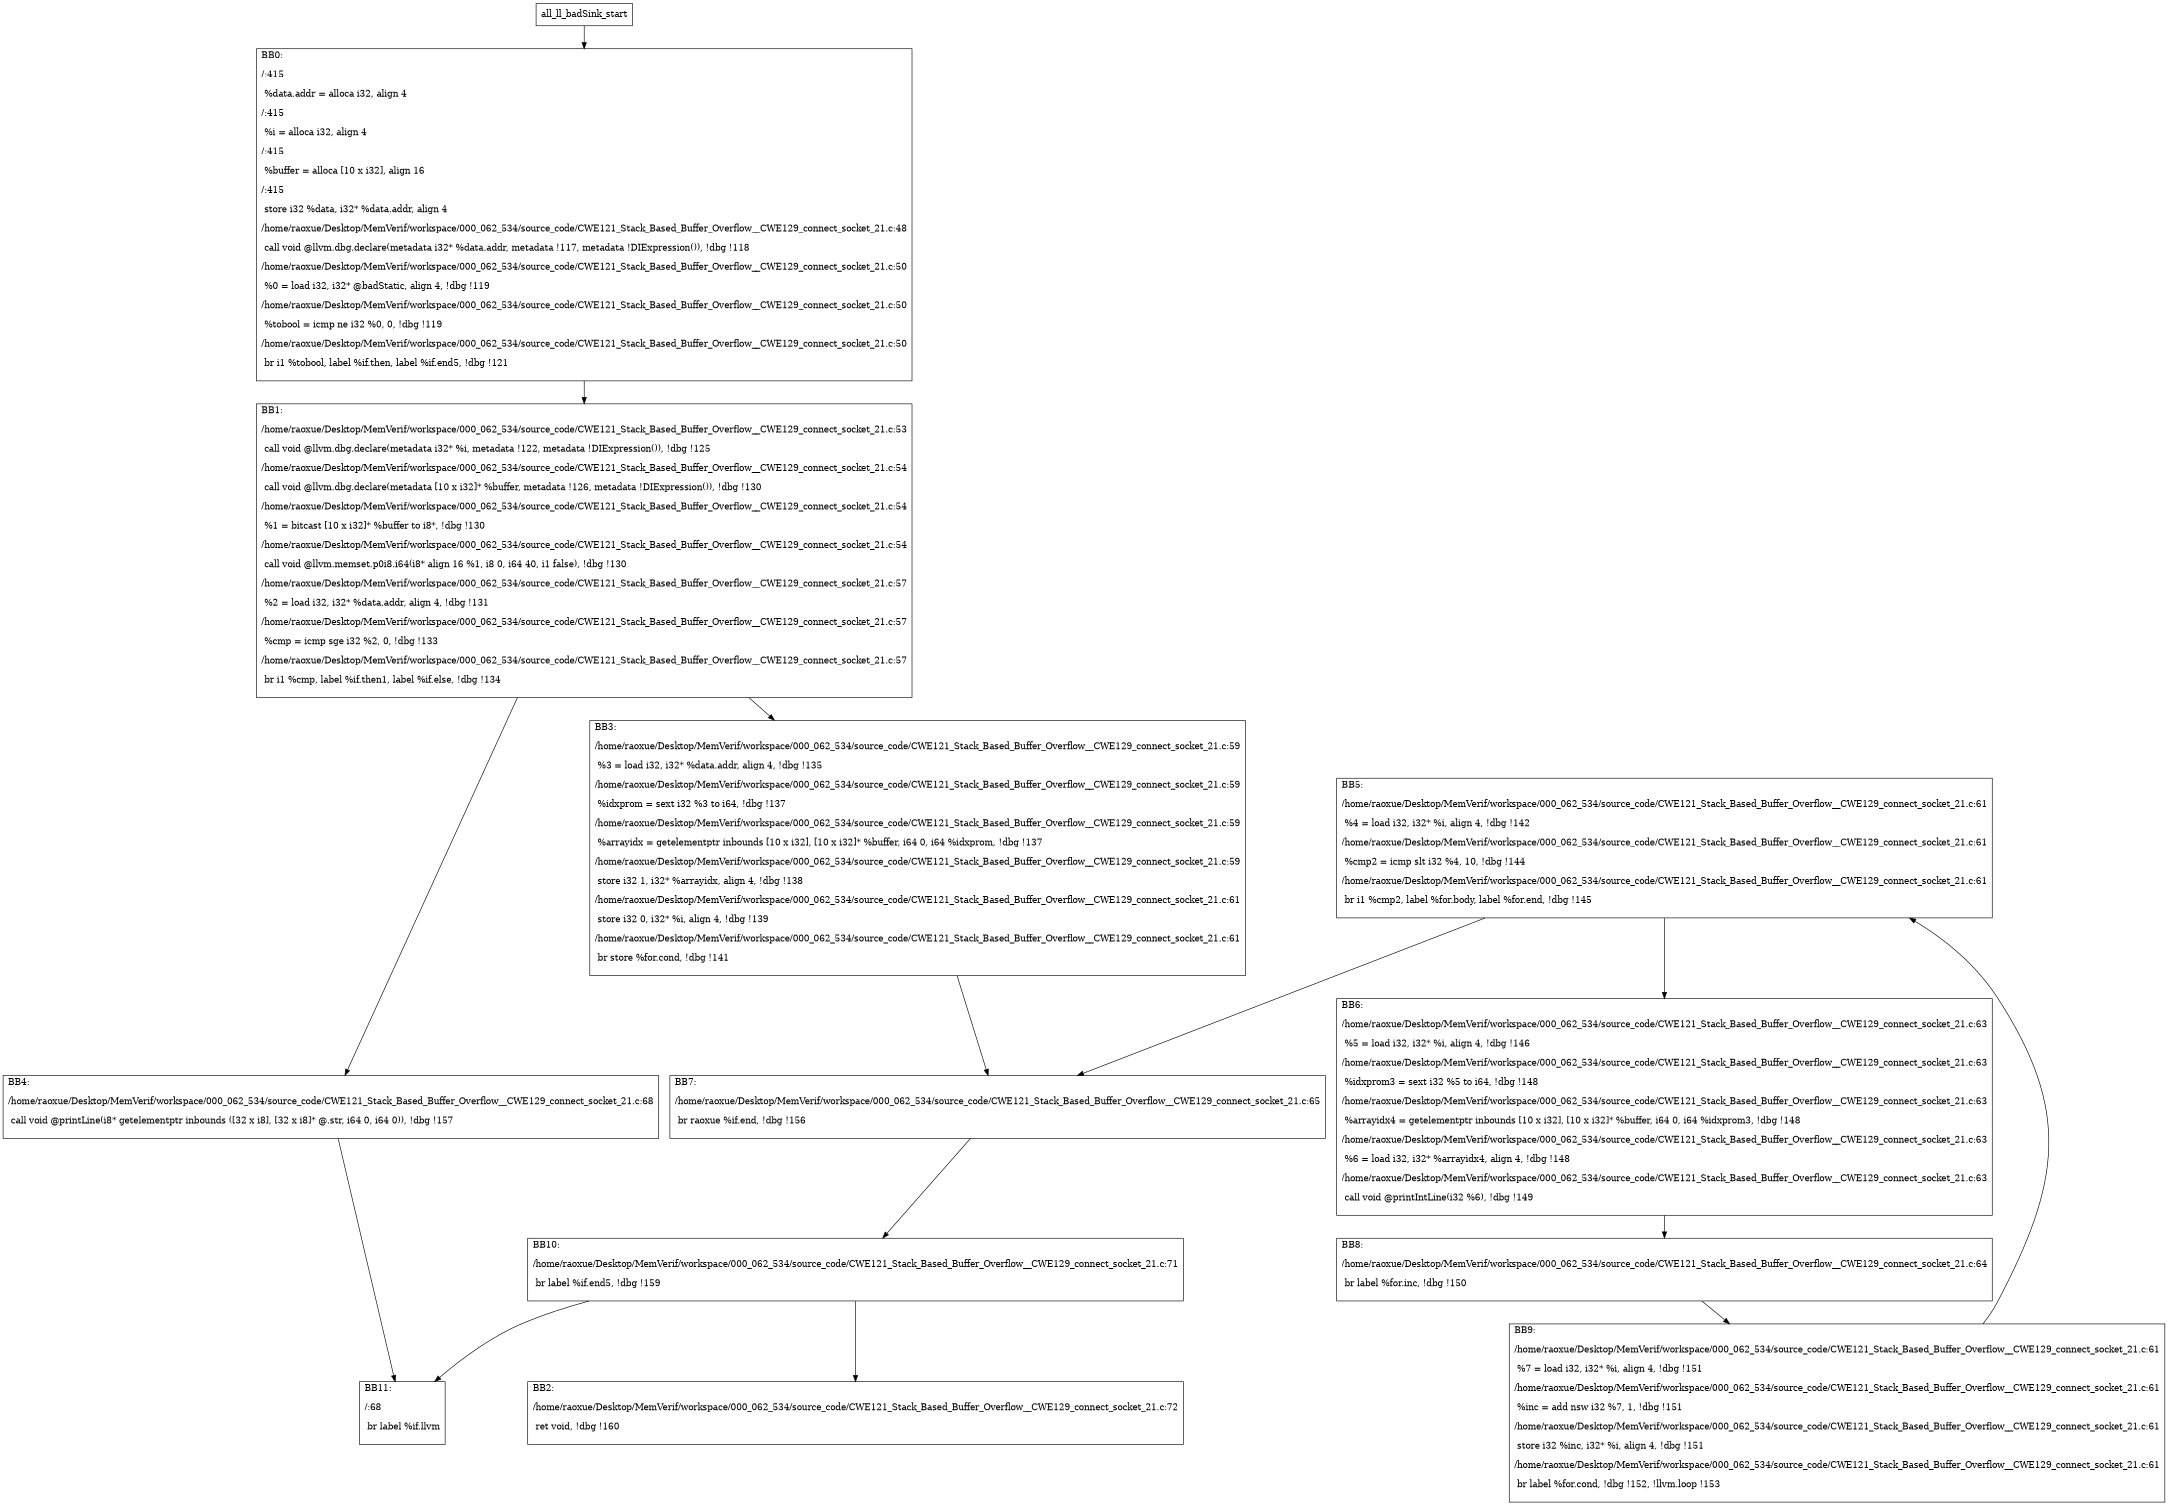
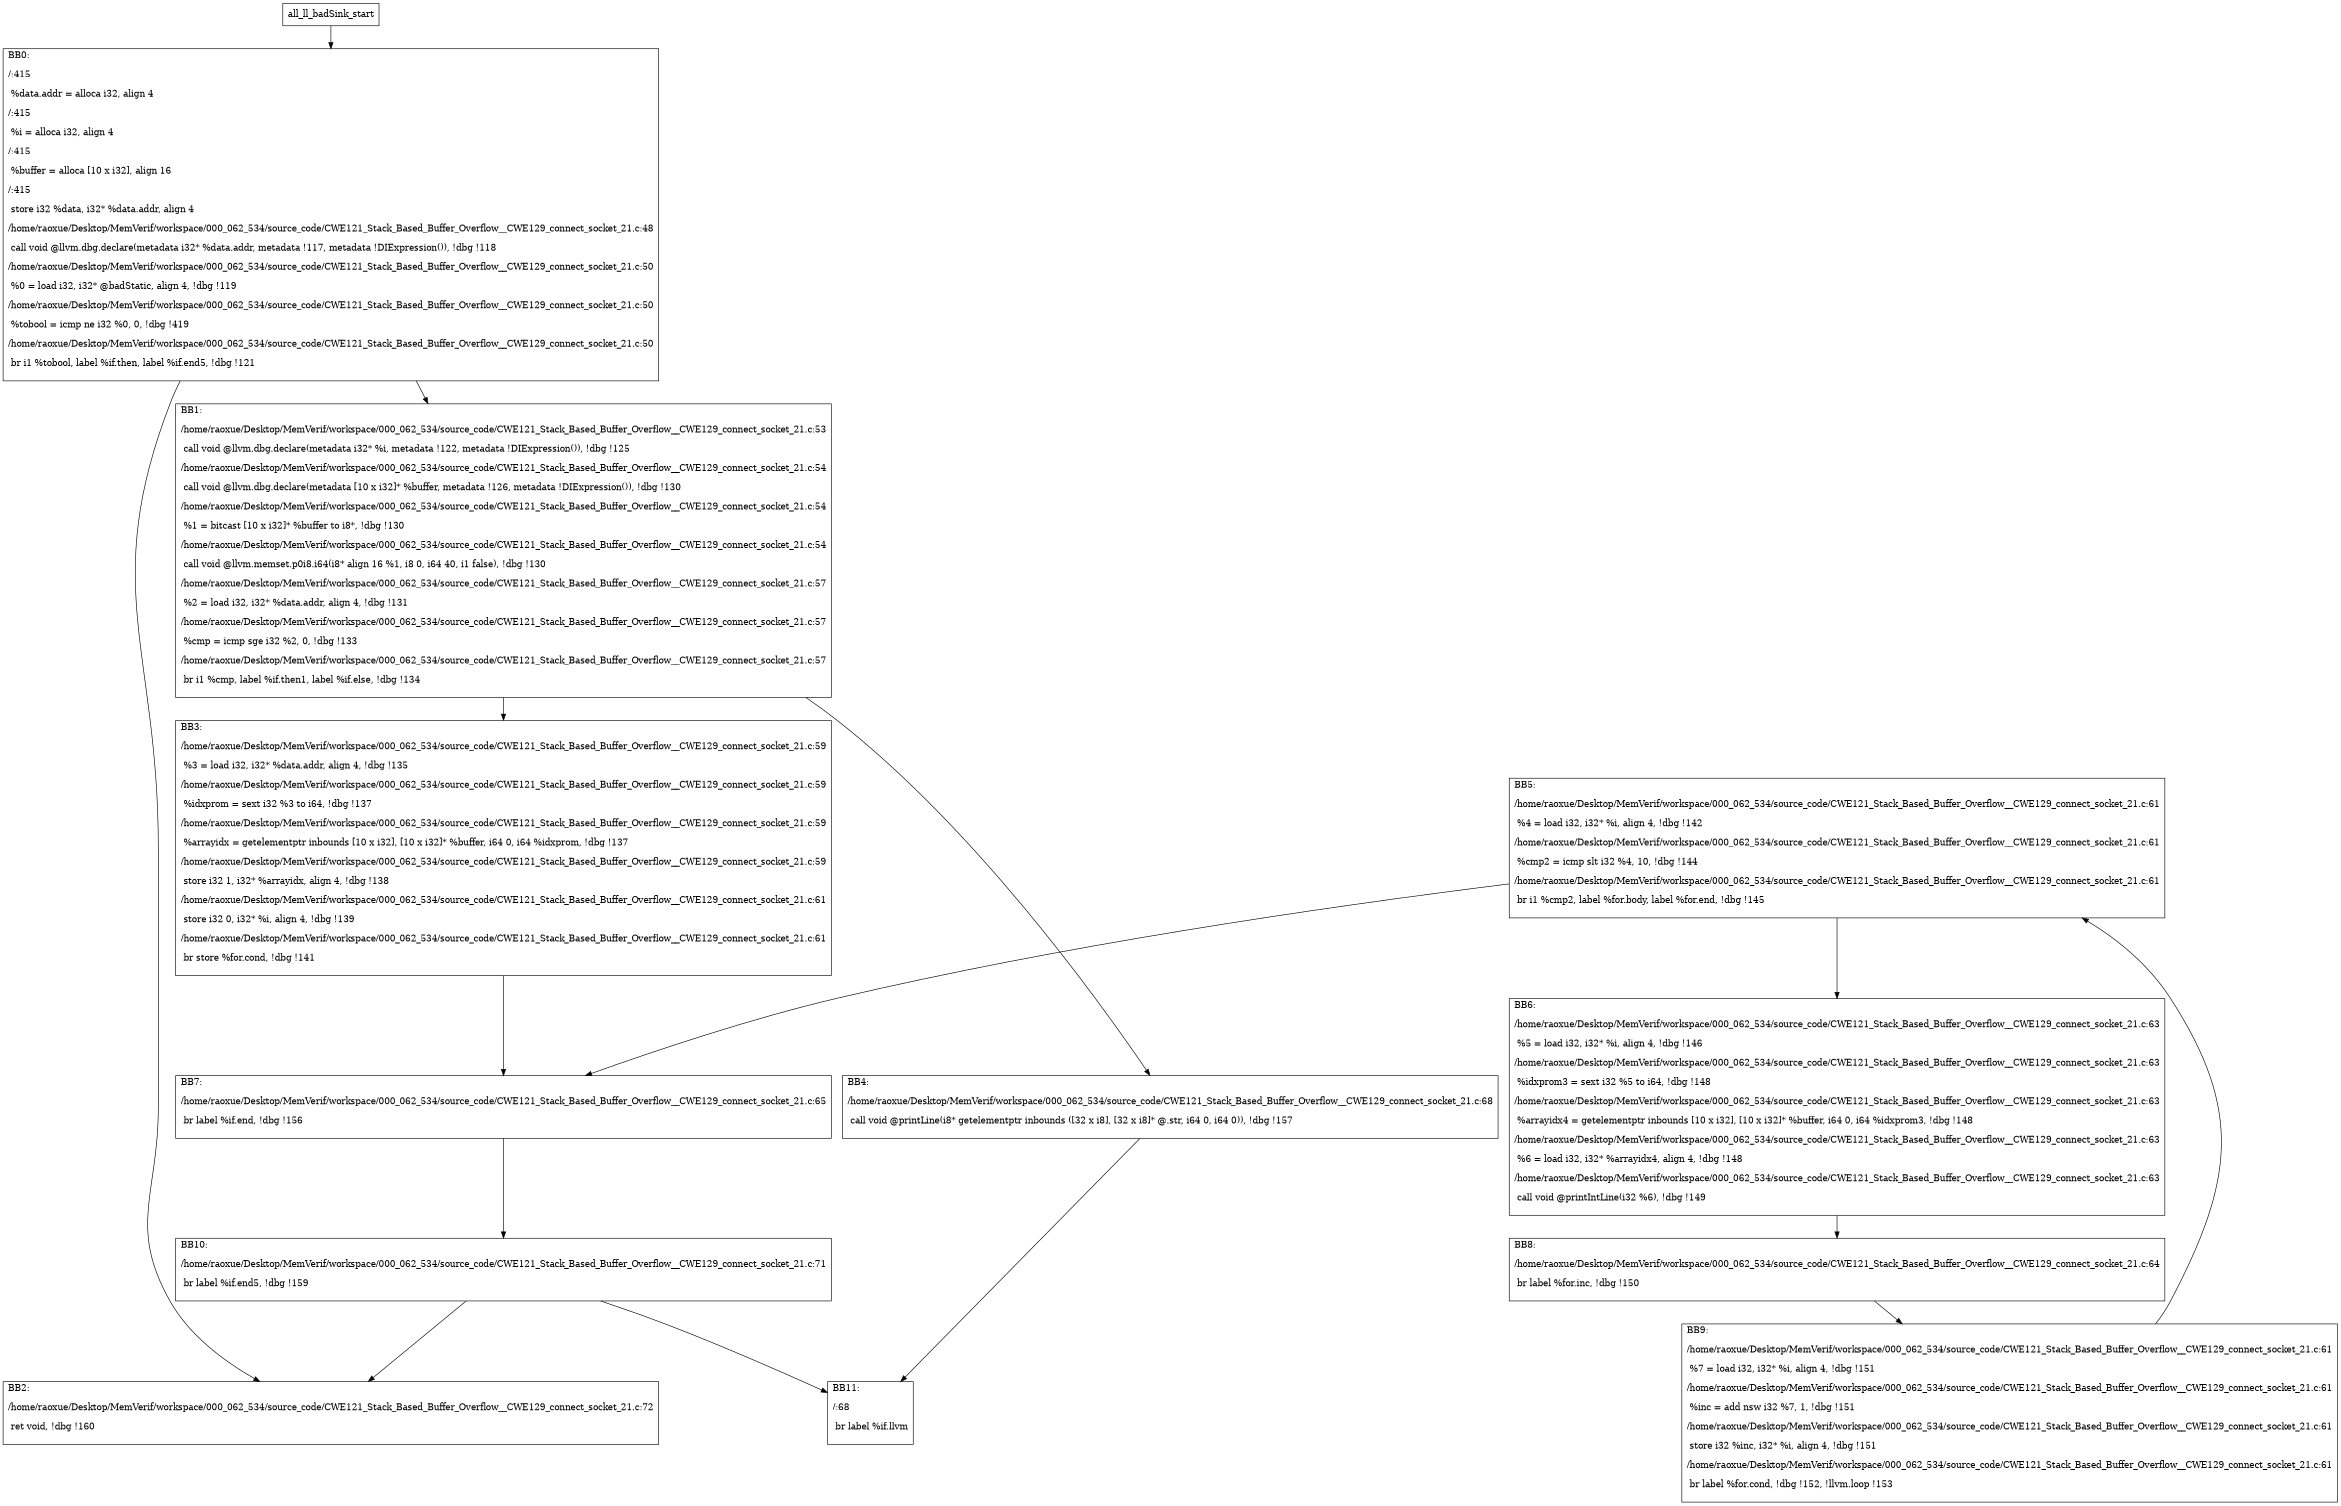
(352, 325) -> (99, 325)
none -> (158, 897)
(740, 1121) -> (242, 1121)
